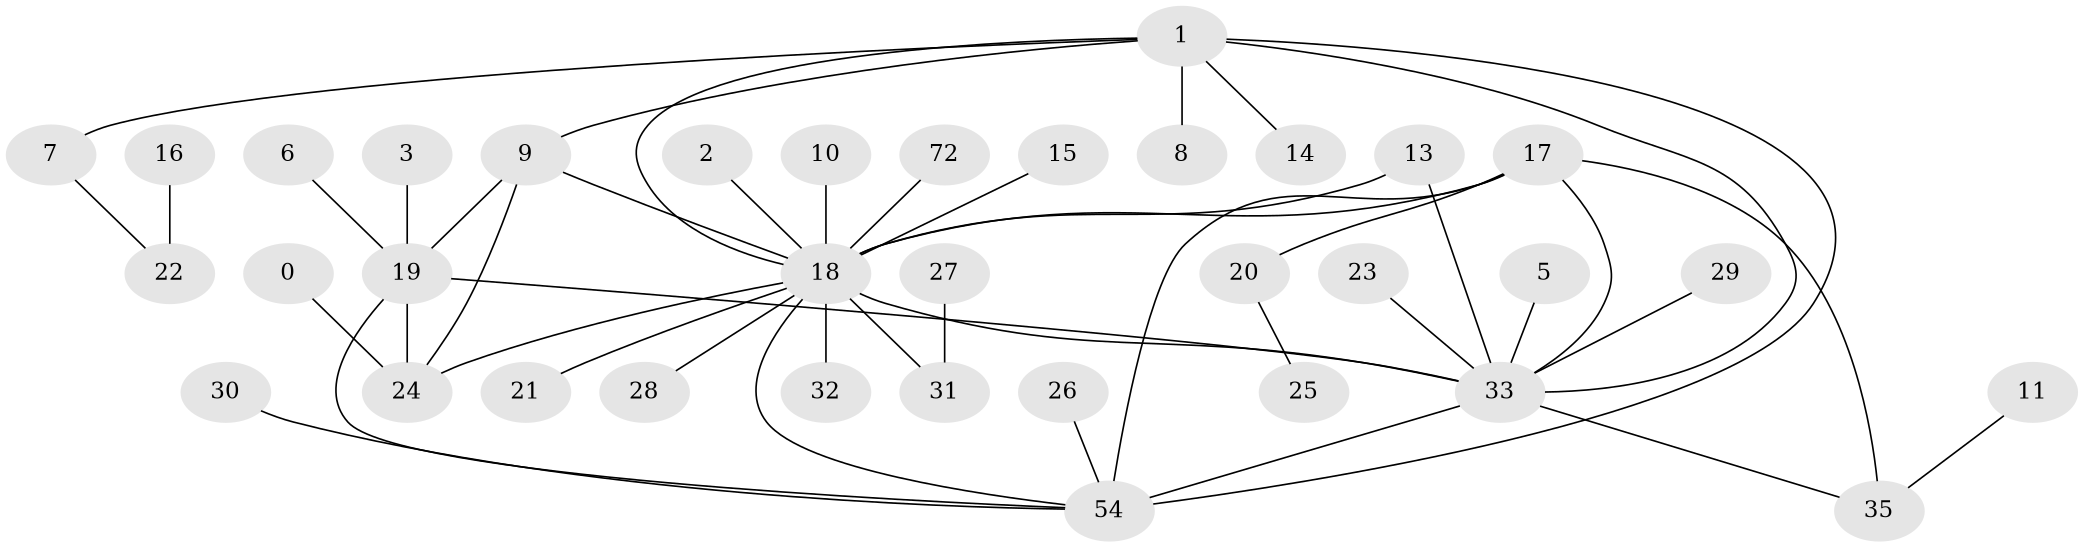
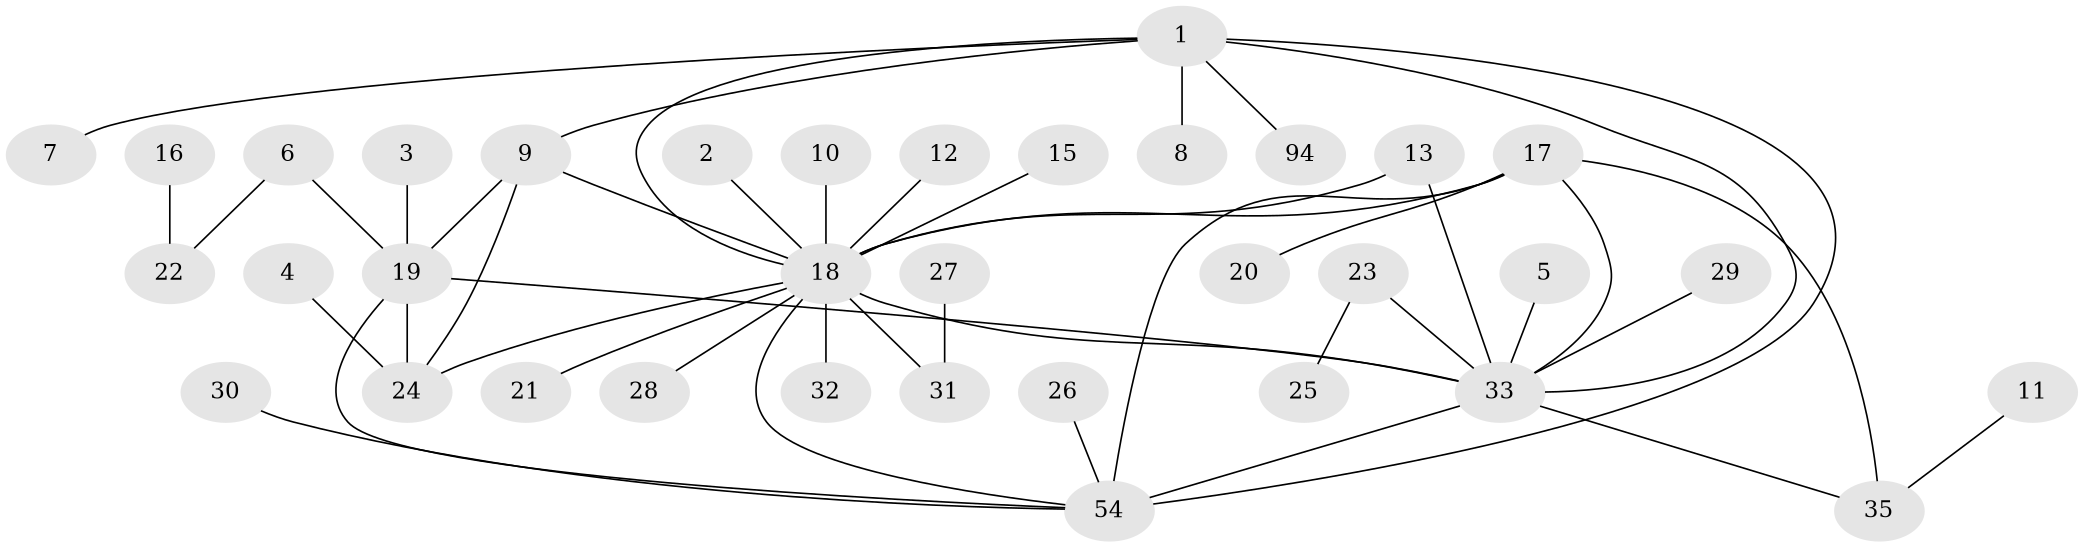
(945, 155) -> (945, 155)
(1301, 155) -> (1301, 155)
(110, 214) -> (229, 214)
(289, 274) -> (289, 274)
(1274, 333) -> (1334, 333)
